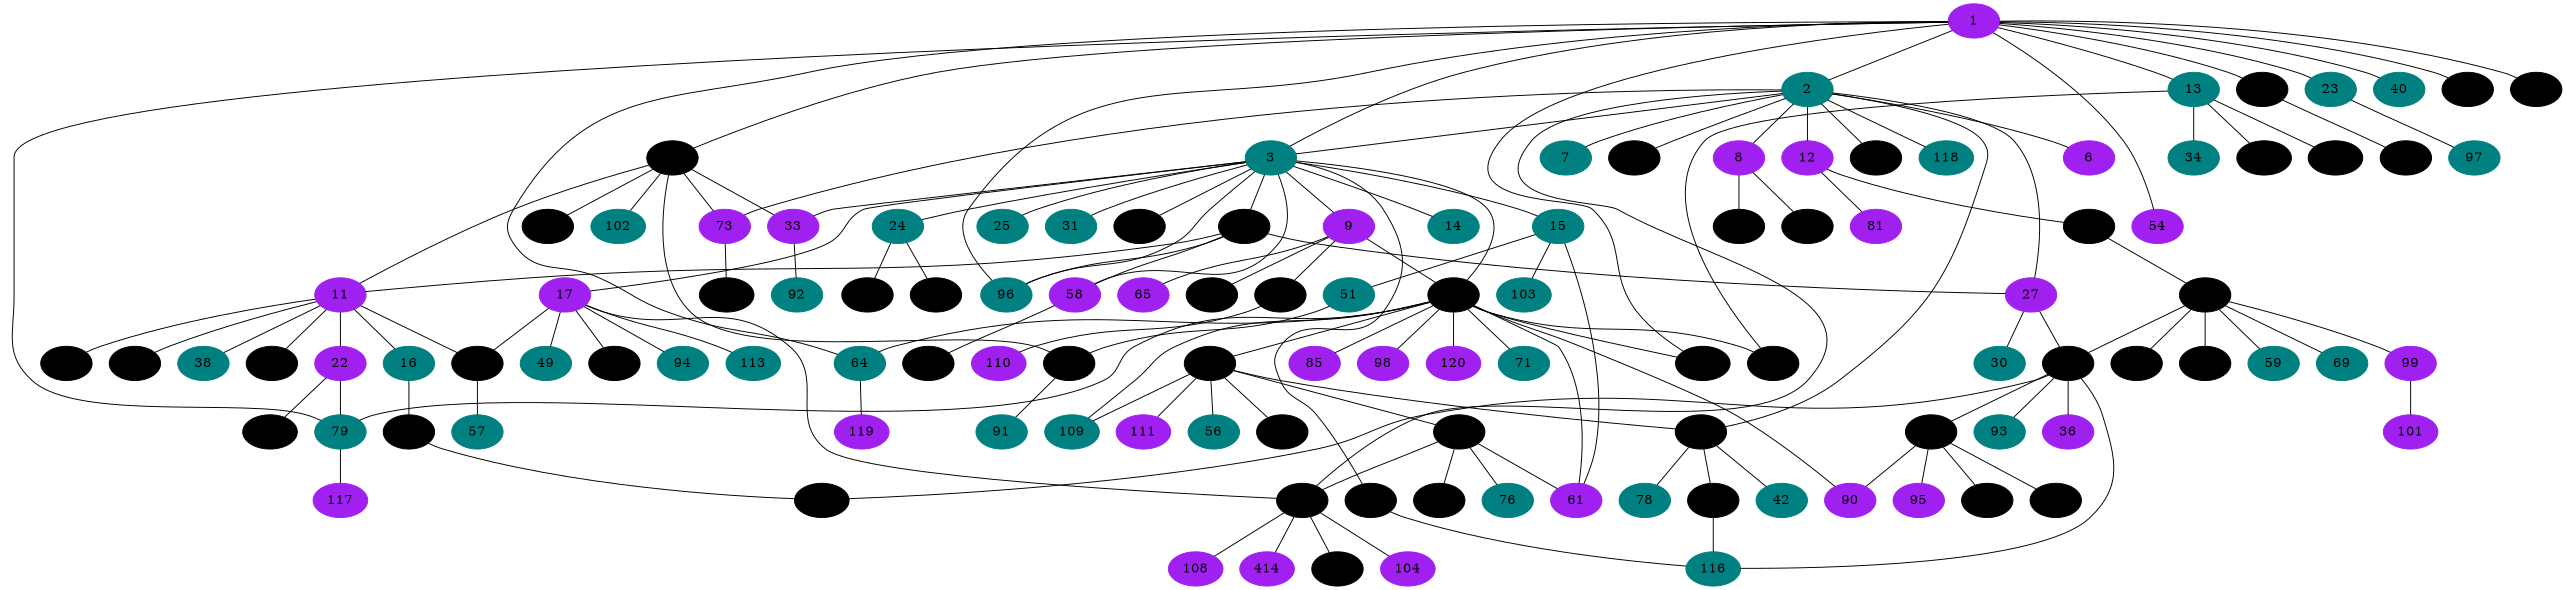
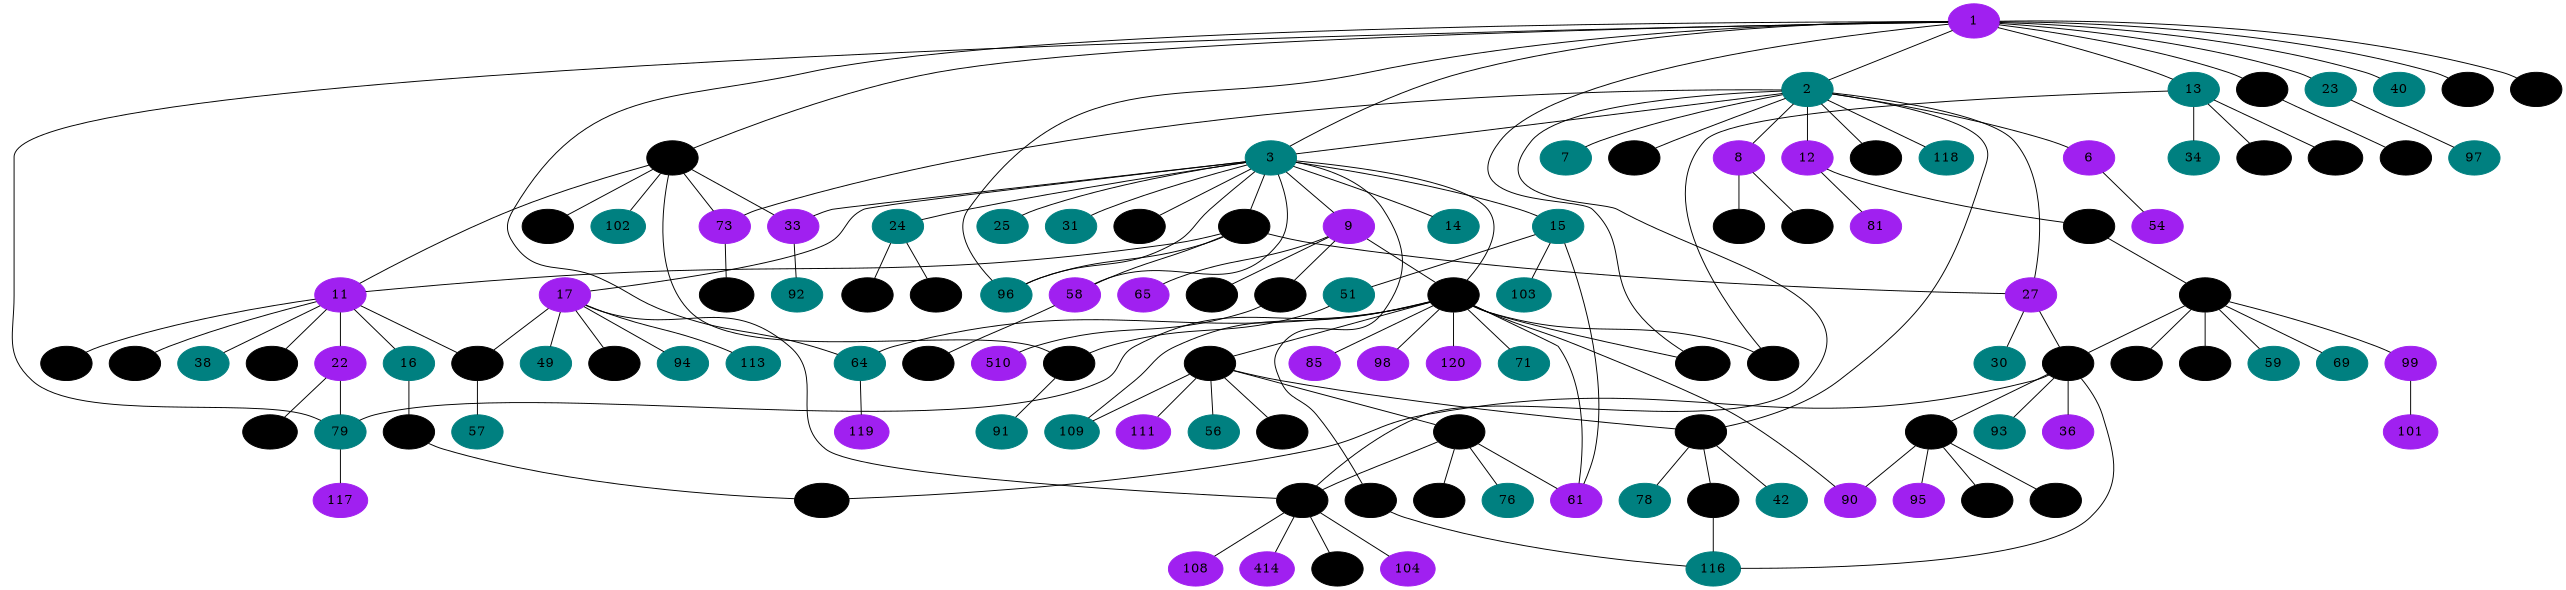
(2092, 105) -> (2123, 192)
(999, 363) -> (999, 363)
